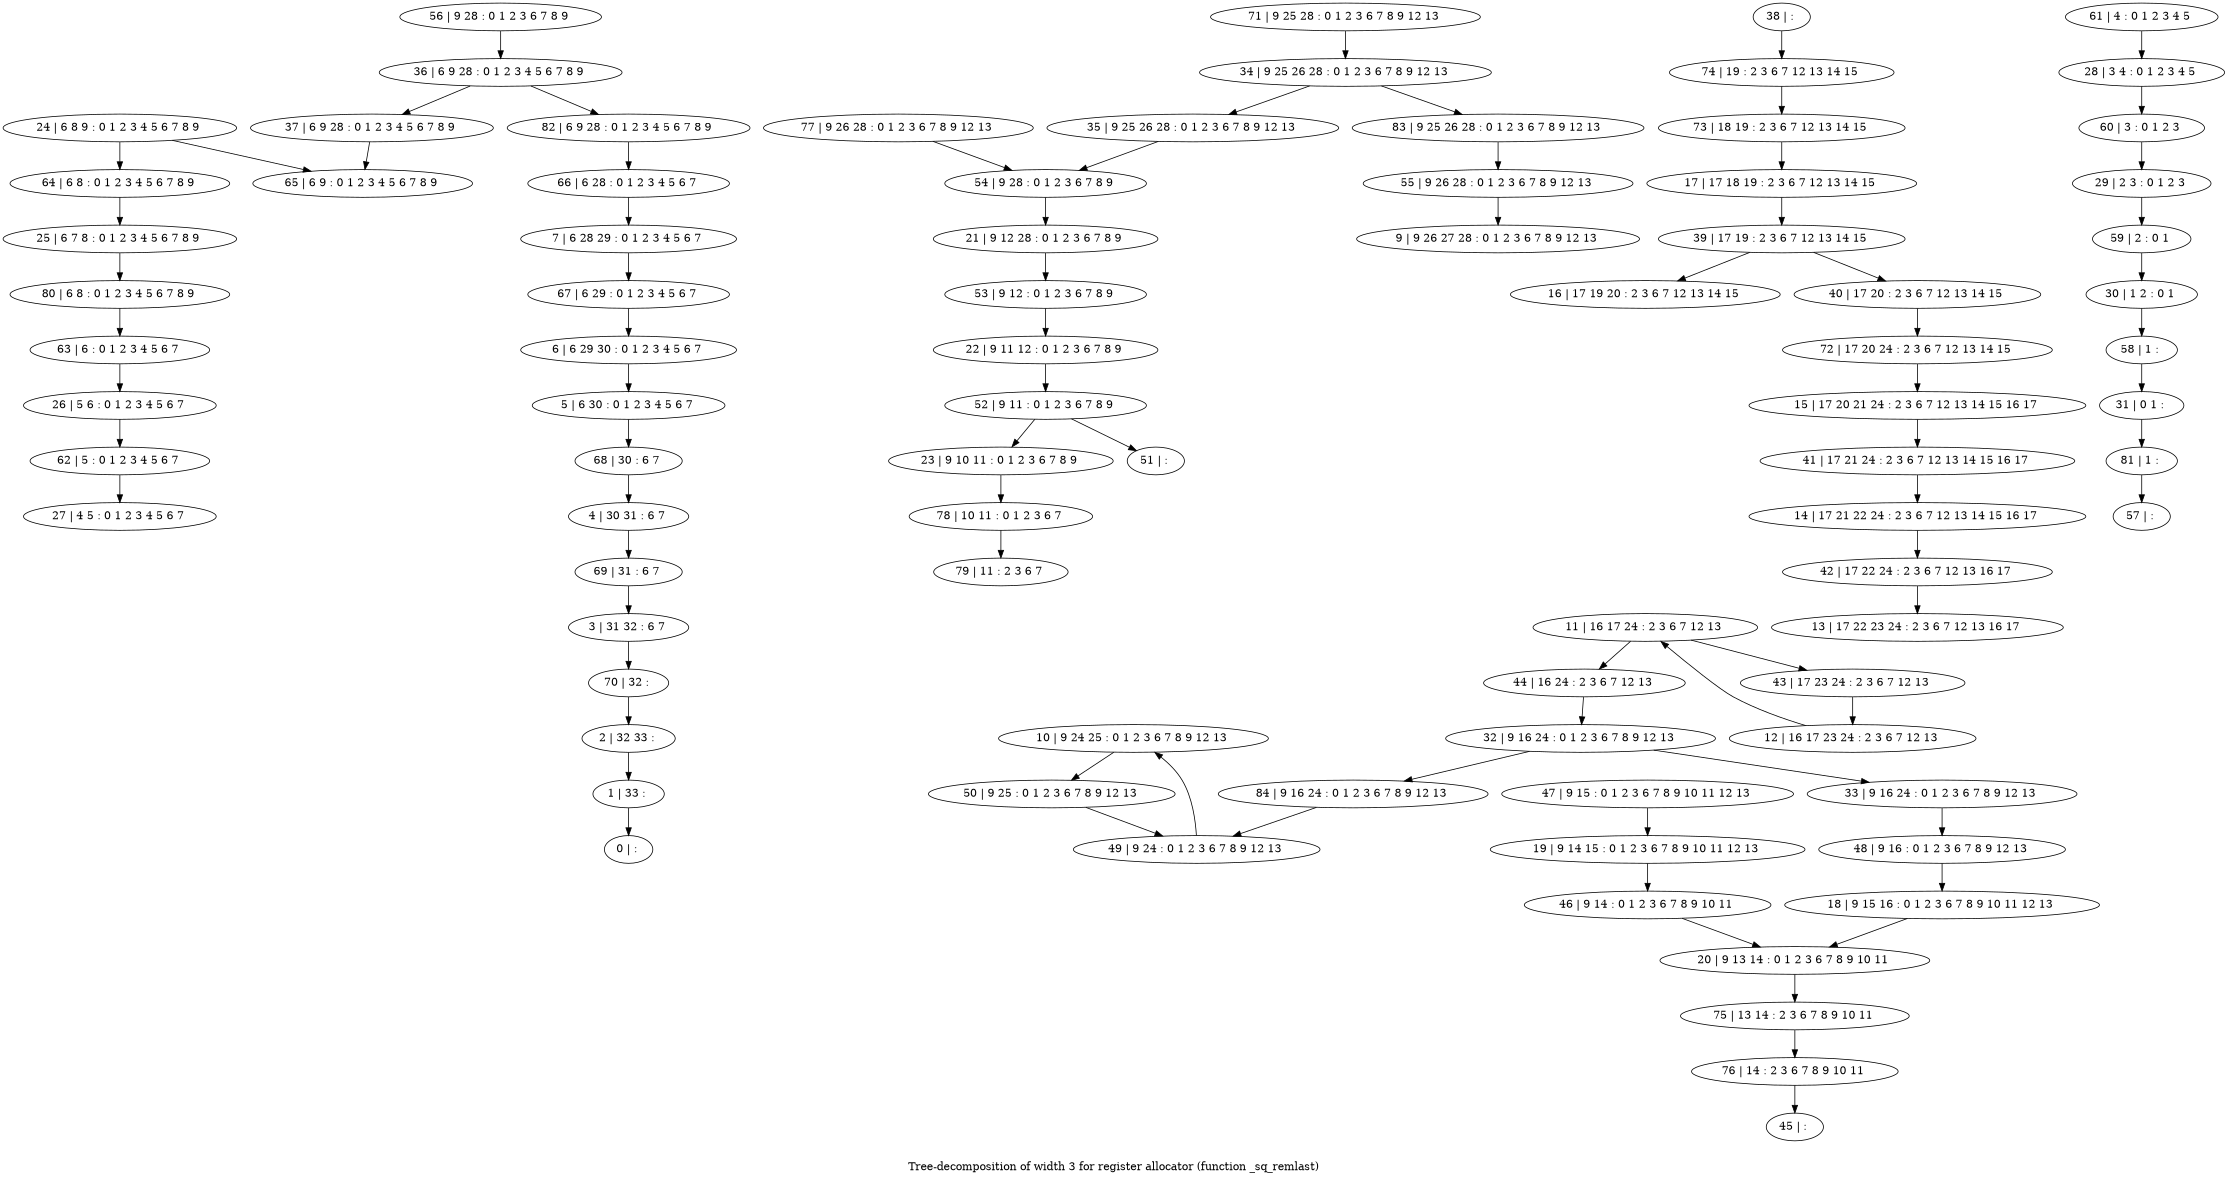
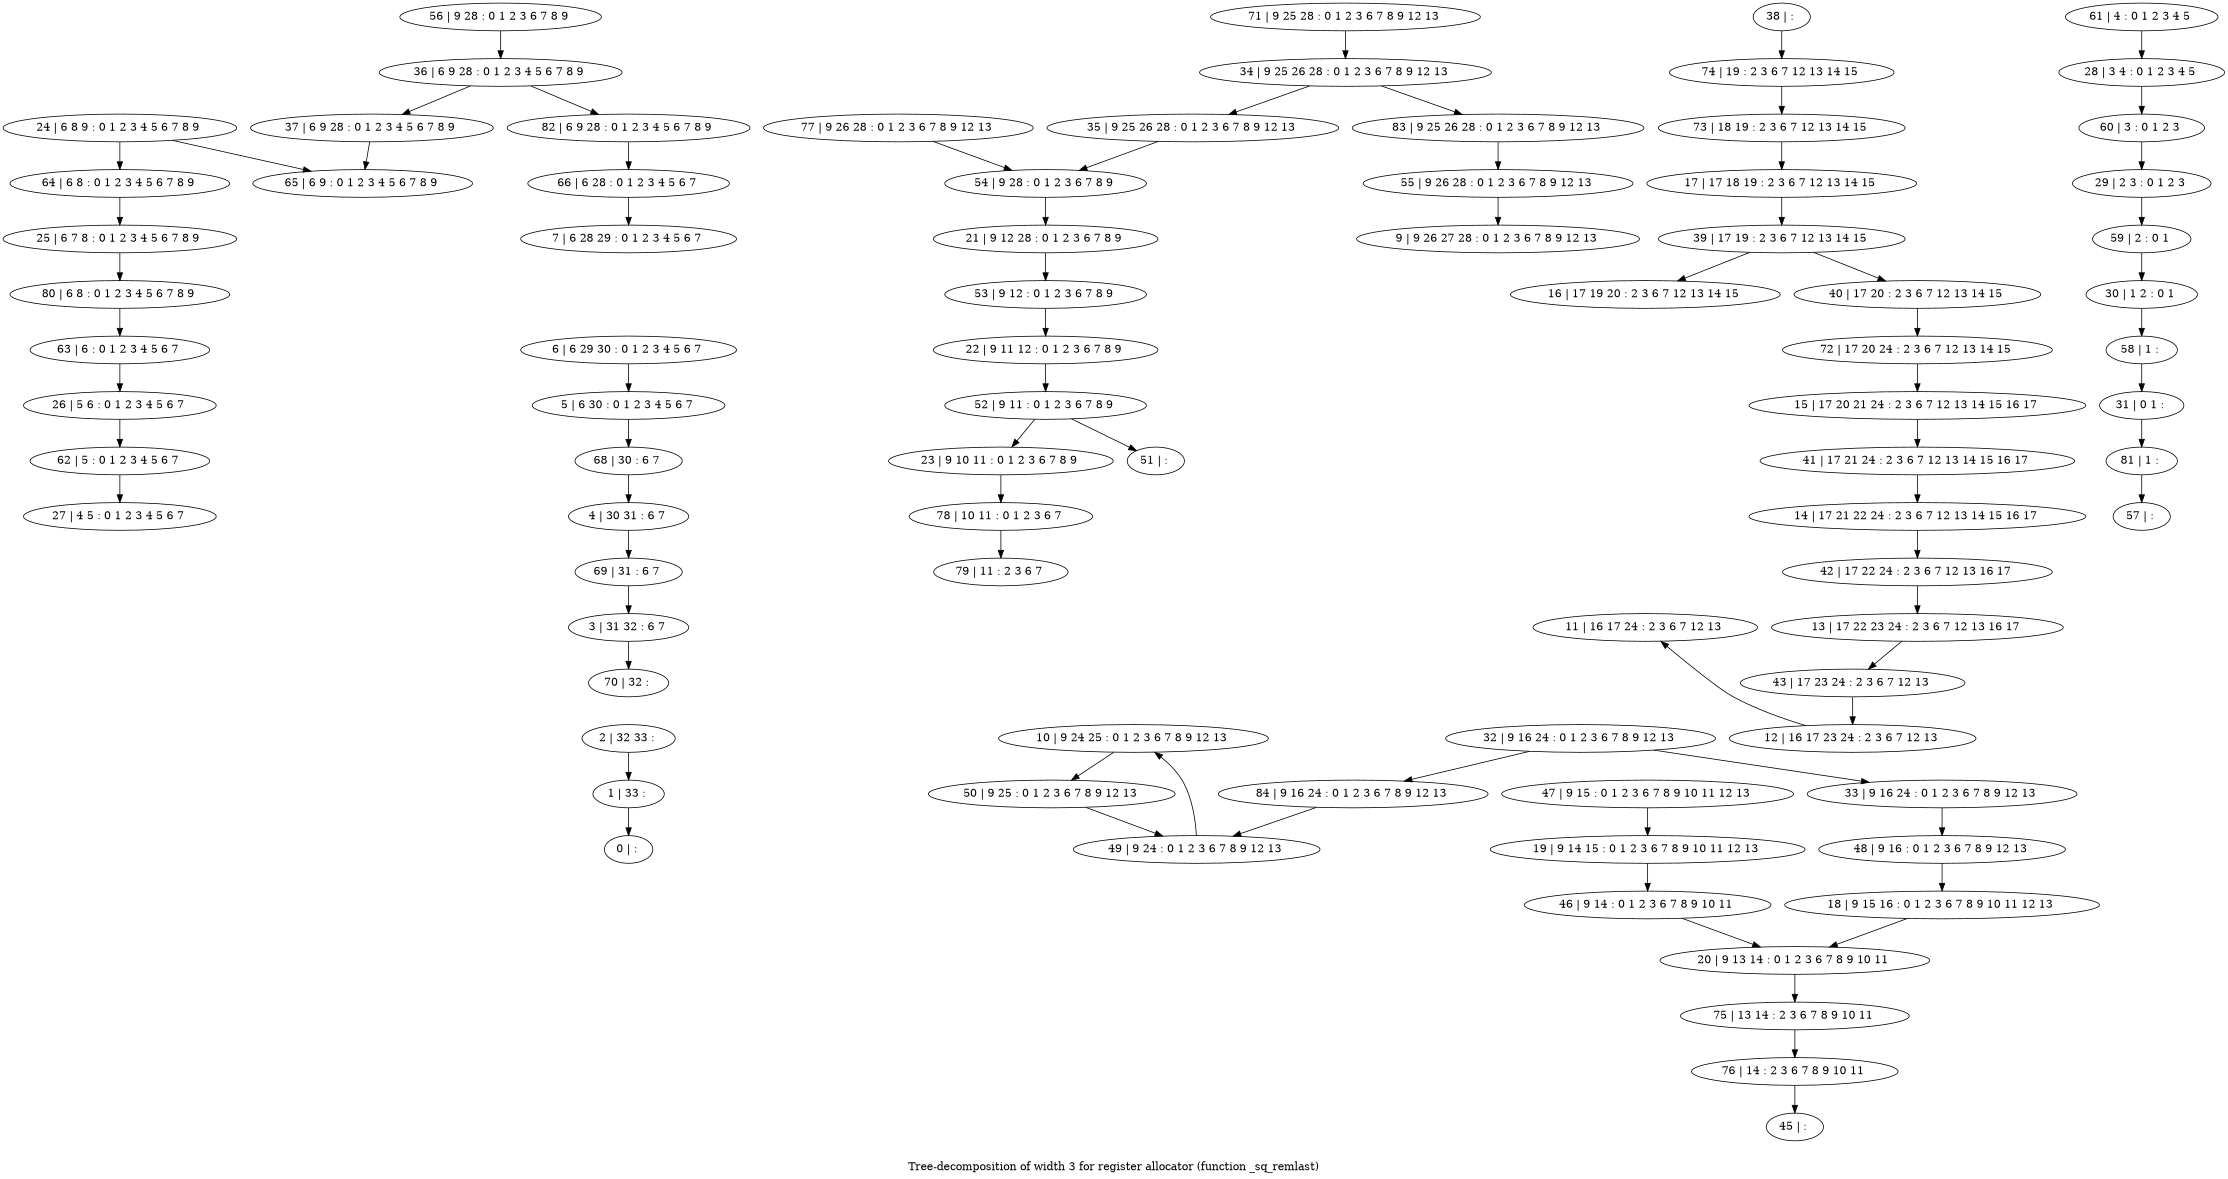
(629, 294) -> none
(1745, 654) -> (1888, 653)
(1584, 683) -> none
(629, 707) -> none
